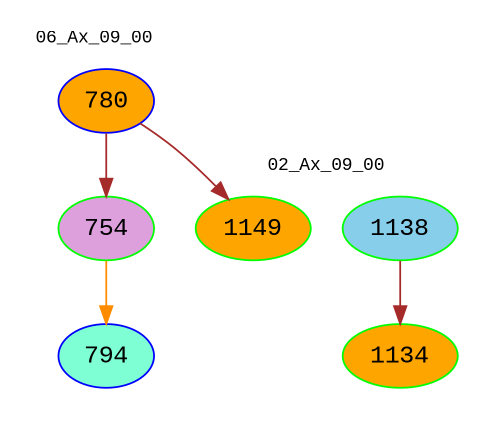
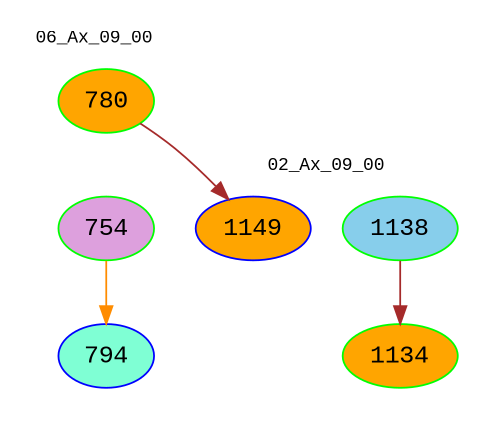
(106, 101) -> (106, 101)
(106, 156) -> none
(253, 228) -> (253, 228)
